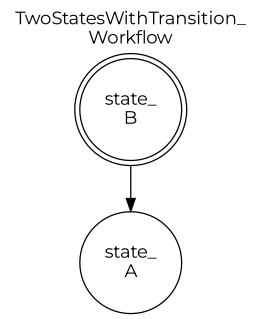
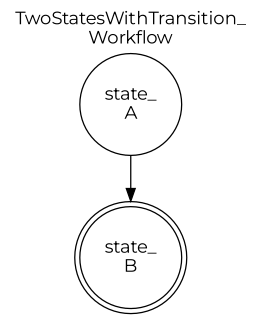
(131, 182) -> (131, 172)
